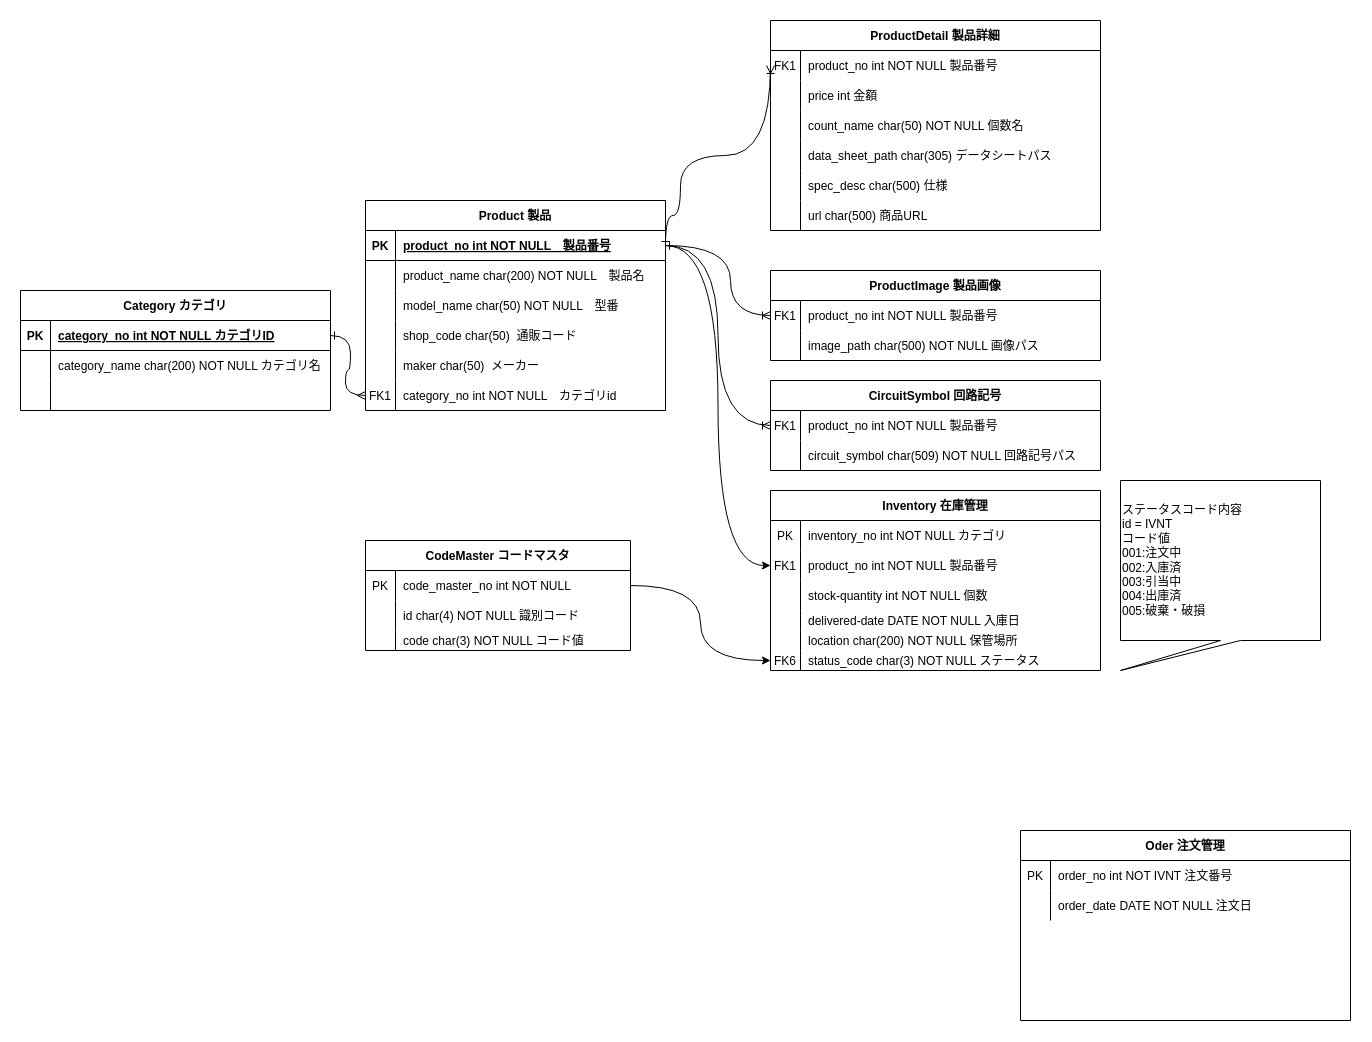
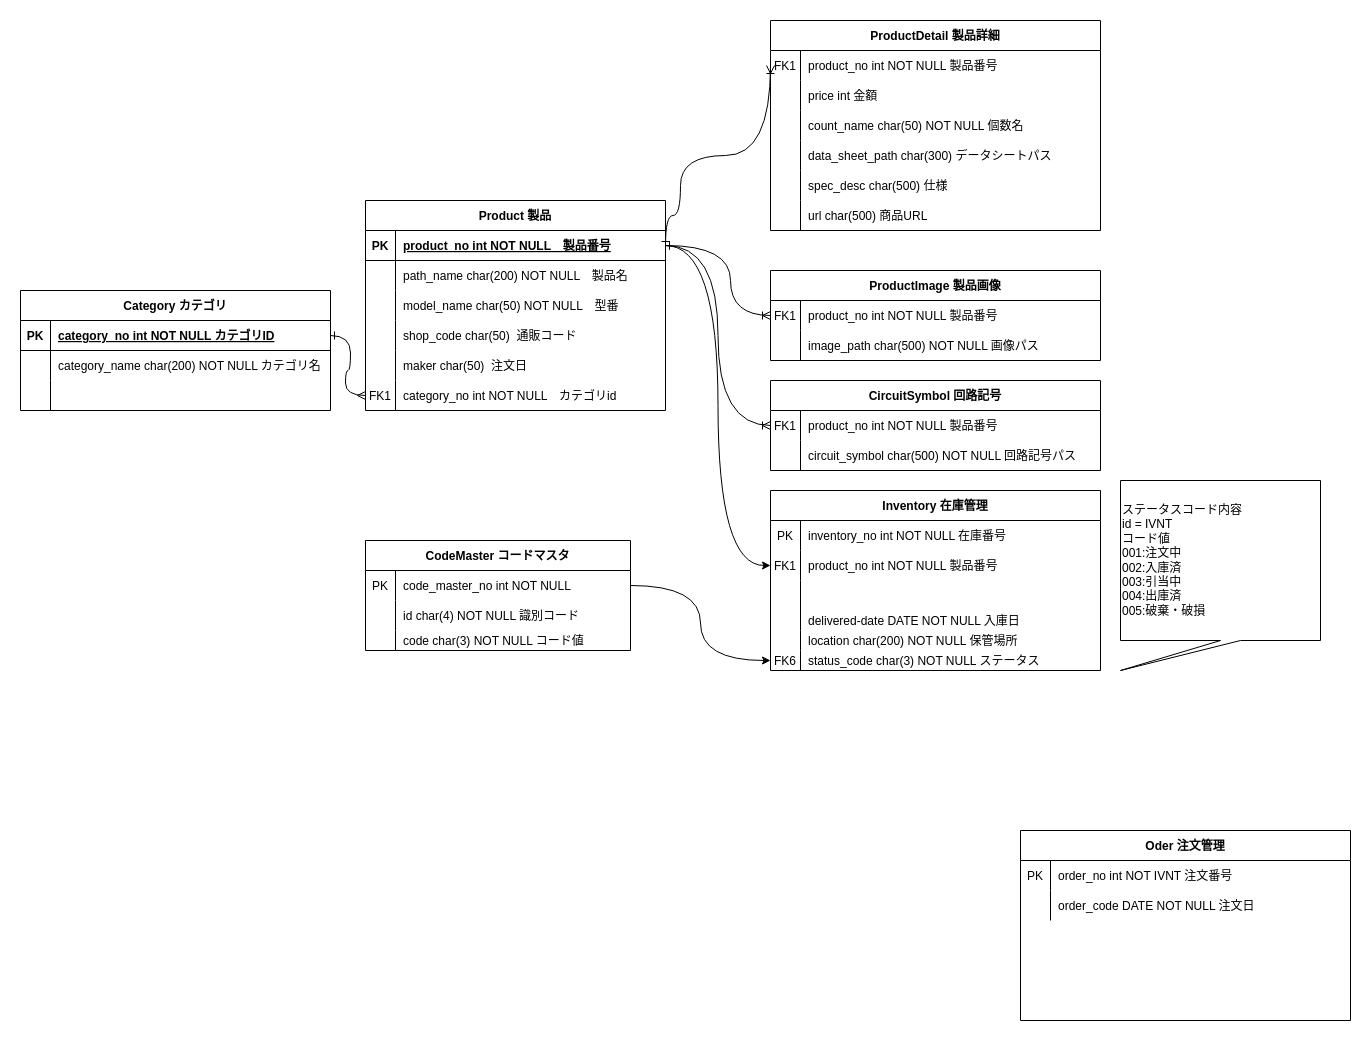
(940, 156) -> (940, 156)
(526, 276) -> (516, 276)
(478, 366) -> (472, 366)
(947, 456) -> (947, 456)
(910, 536) -> (910, 536)
(951, 596) -> none
(1154, 906) -> (1154, 906)
